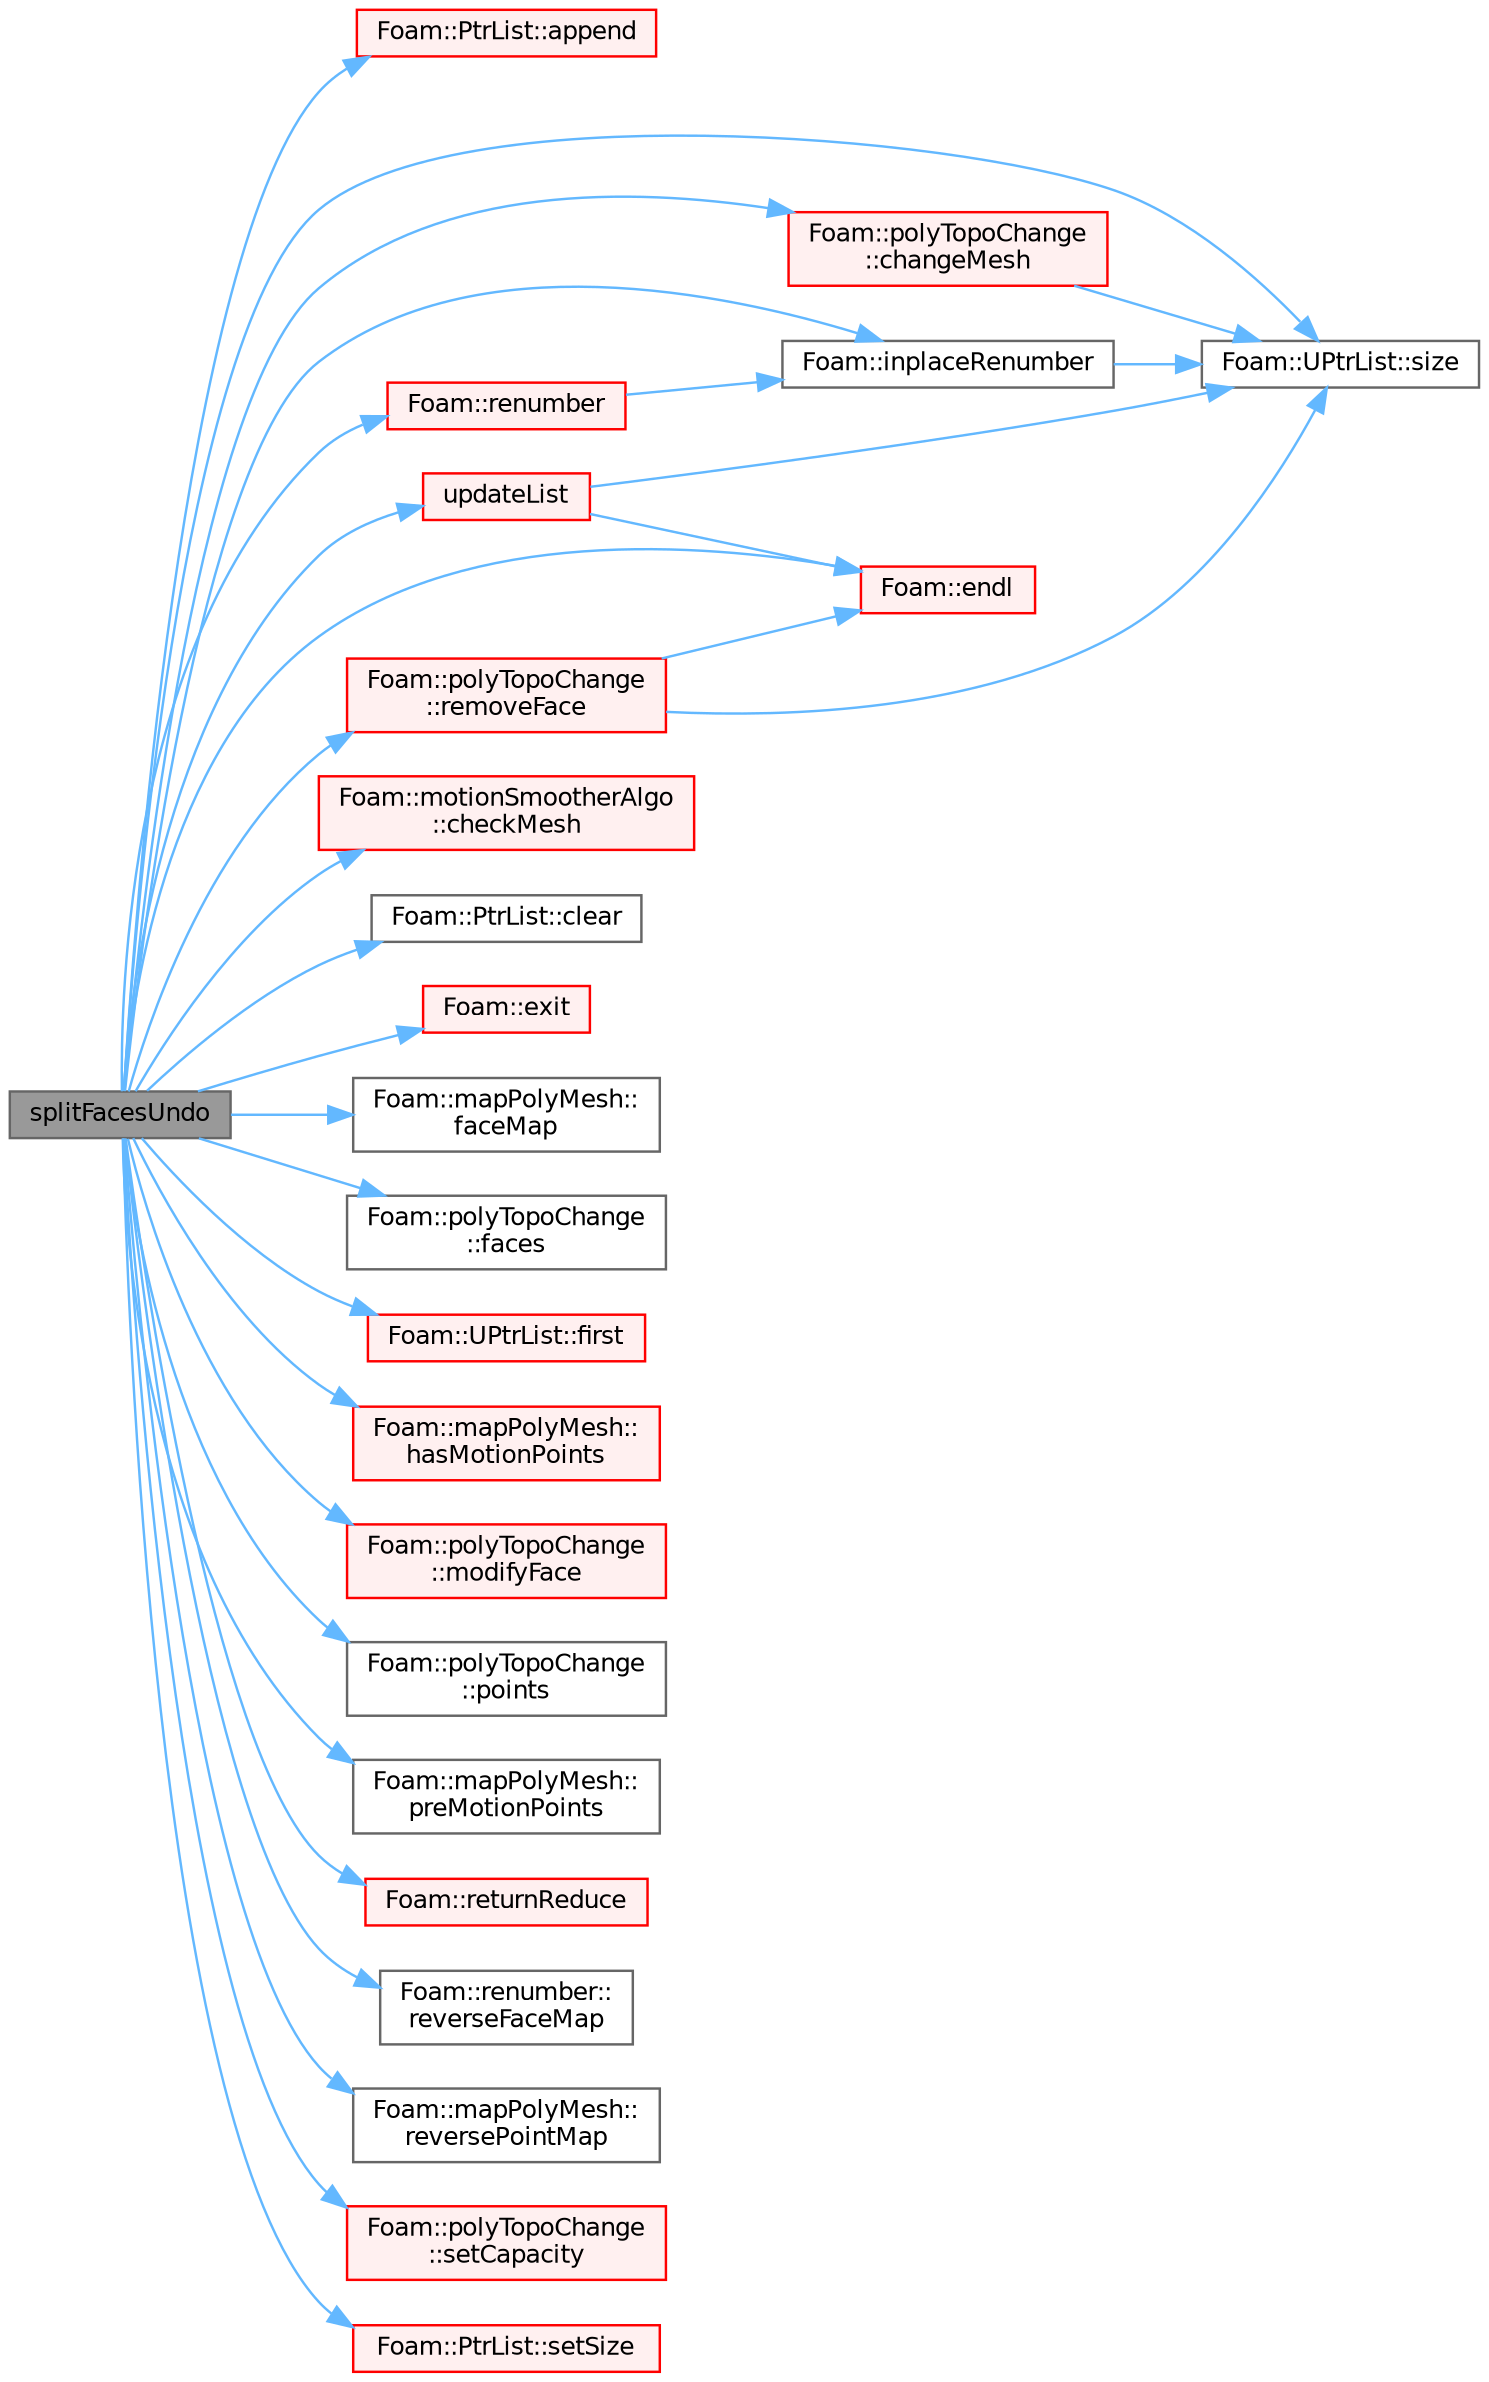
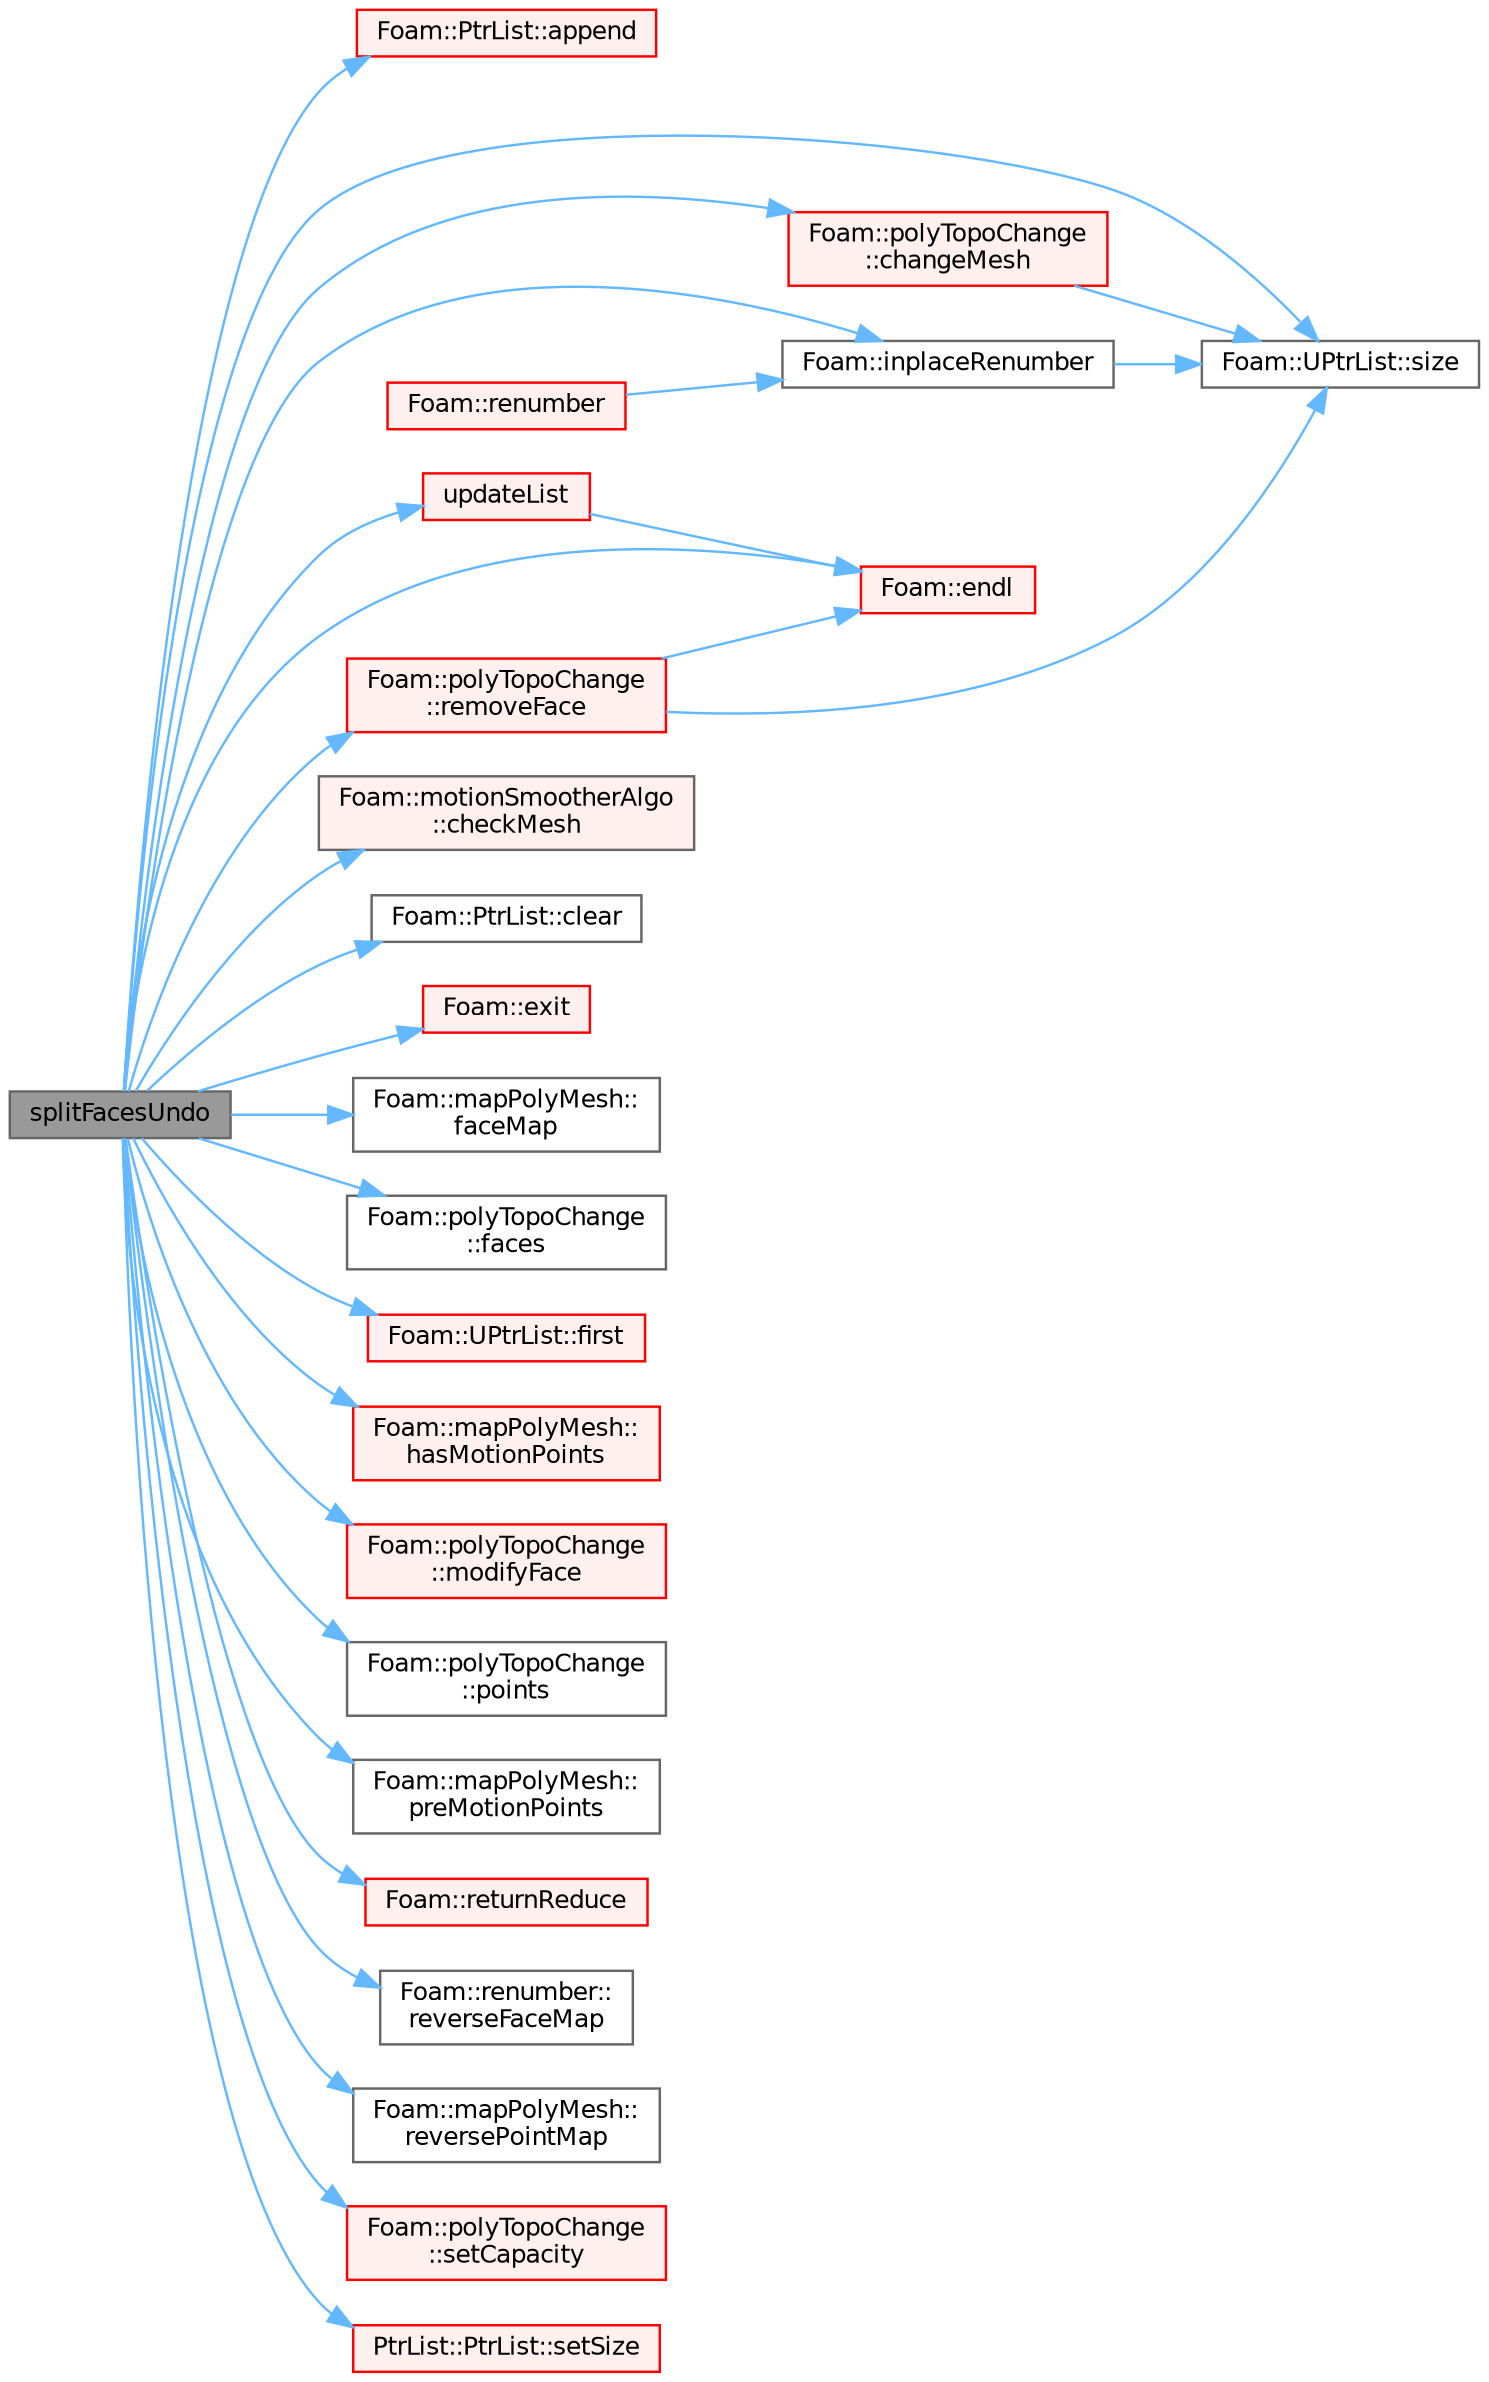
(900, 445) -> none
(240, 558) -> none
(506, 813) -> (506, 813)
(506, 2349) -> (506, 2349)
